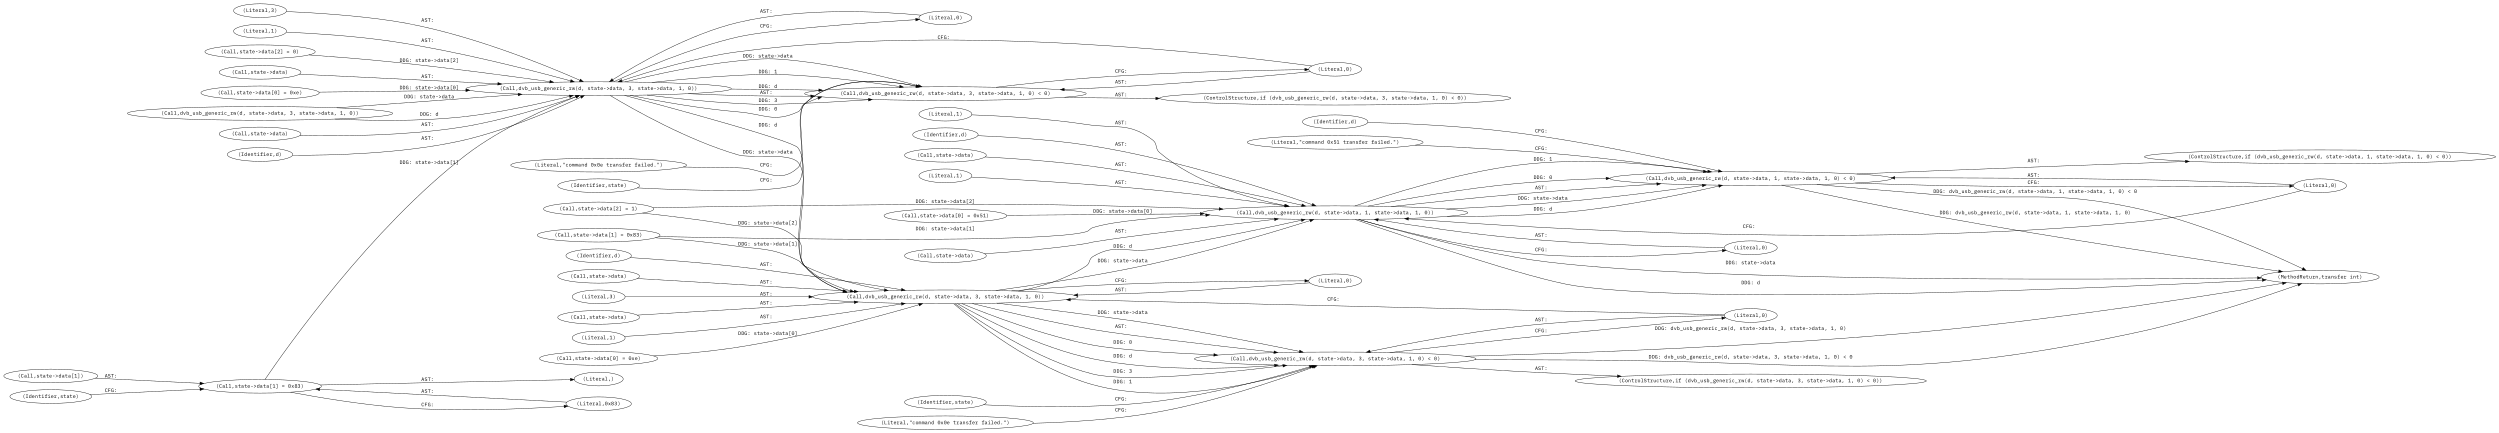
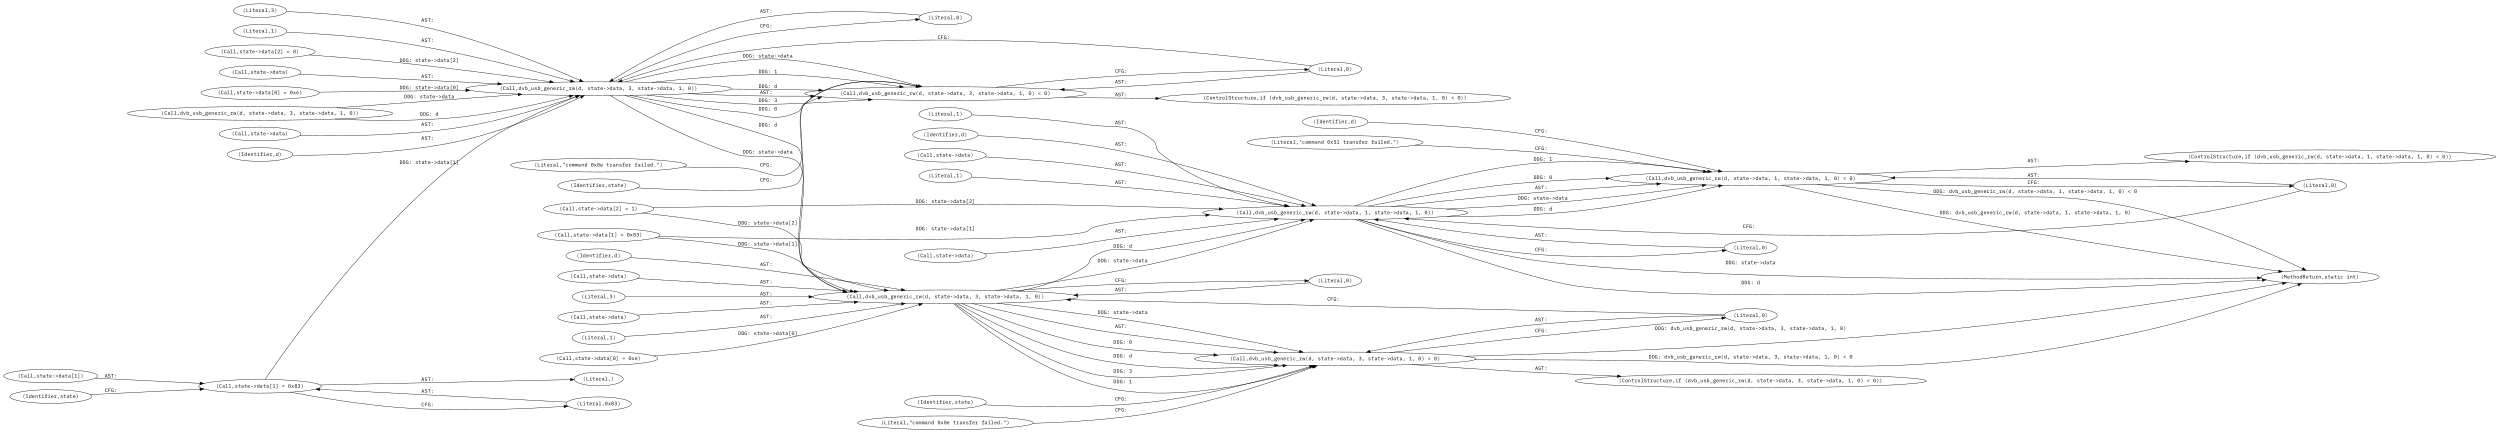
(945, 216) -> none
(2320, 277) -> (2320, 277)
